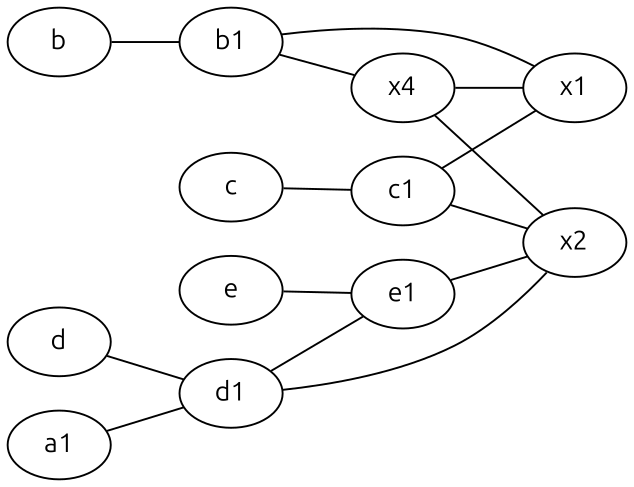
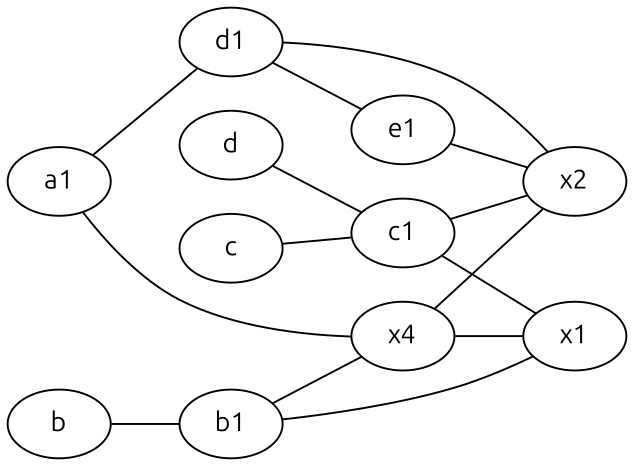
(231, 290) -> none
none -> (200, 309)
(145, 368) -> (317, 189)
